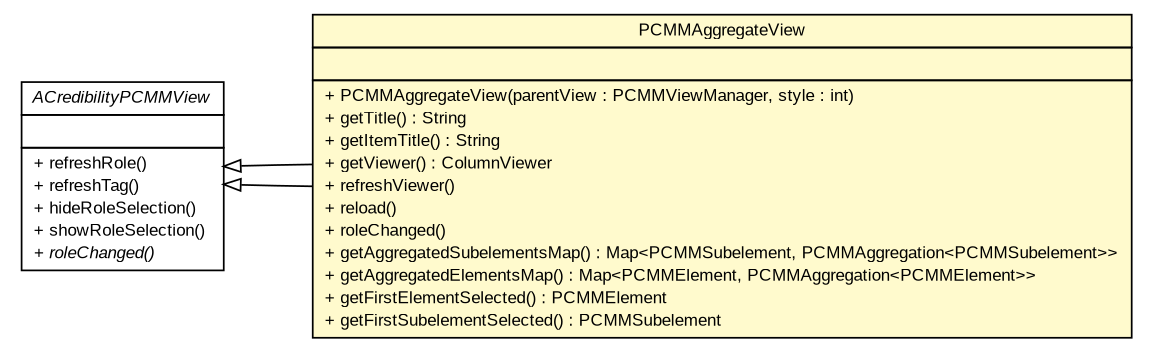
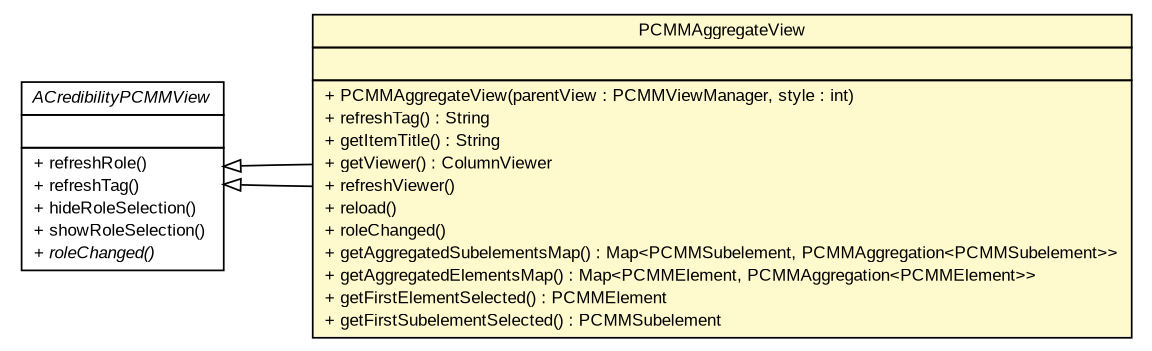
(396, 118) -> (408, 118)
